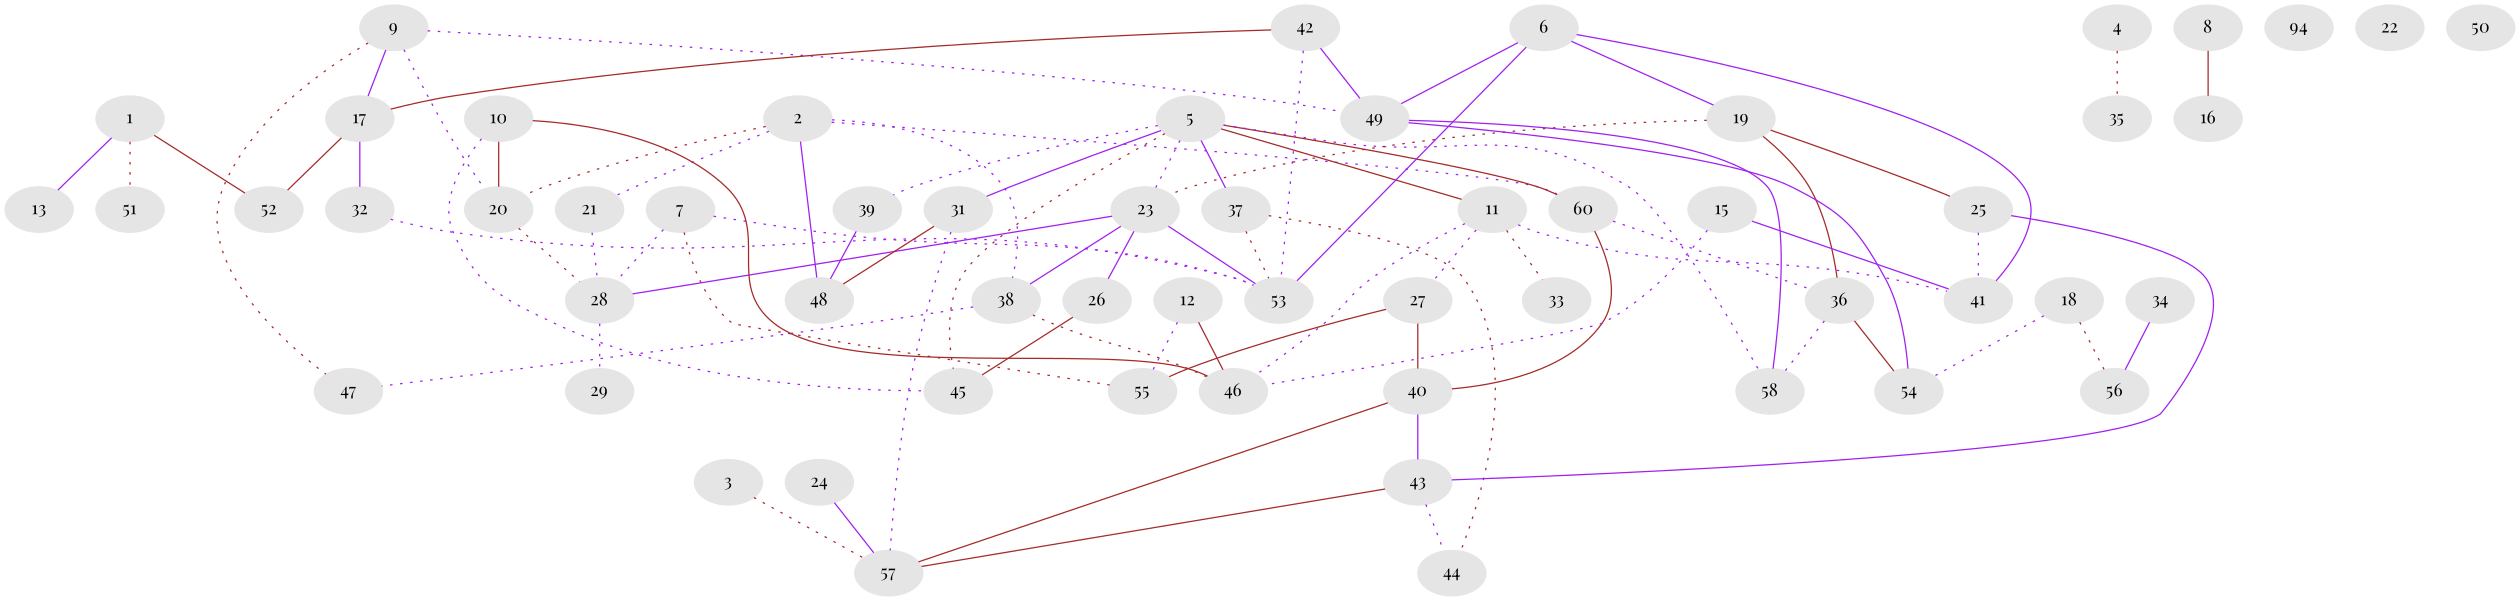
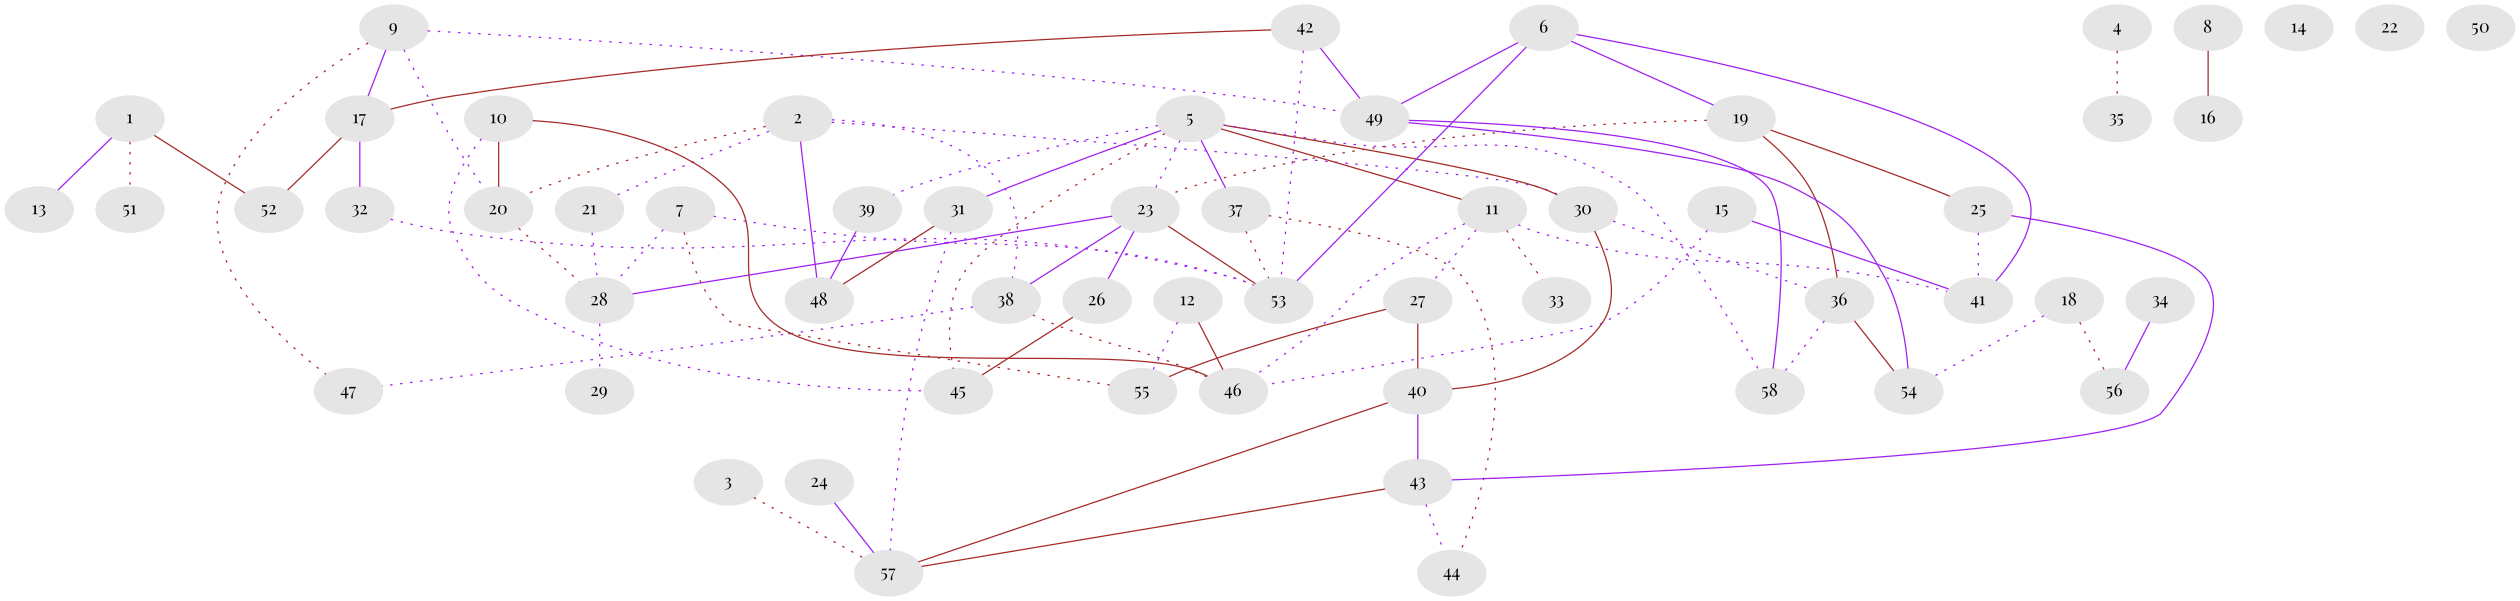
(2299, 28) -> (2299, 28)
(1583, 210) -> (1583, 210)
(1212, 255) -> (1212, 255)
